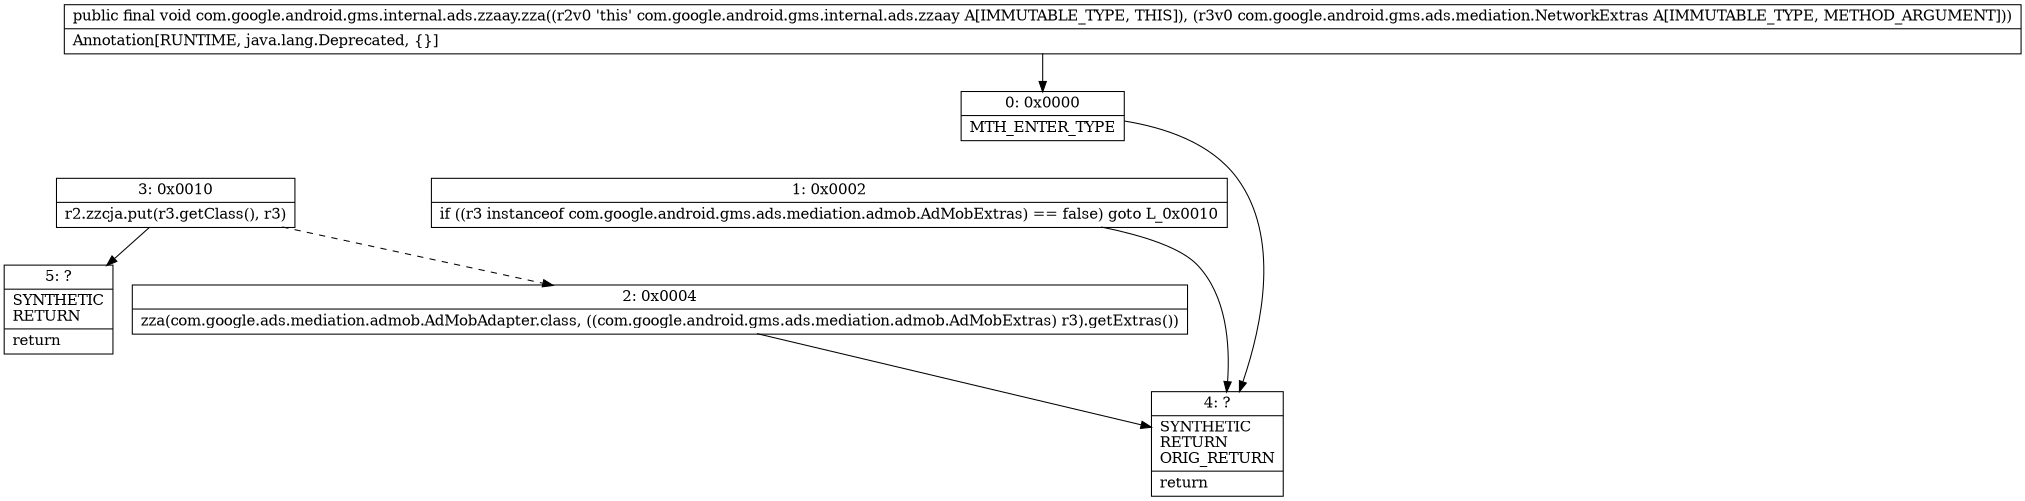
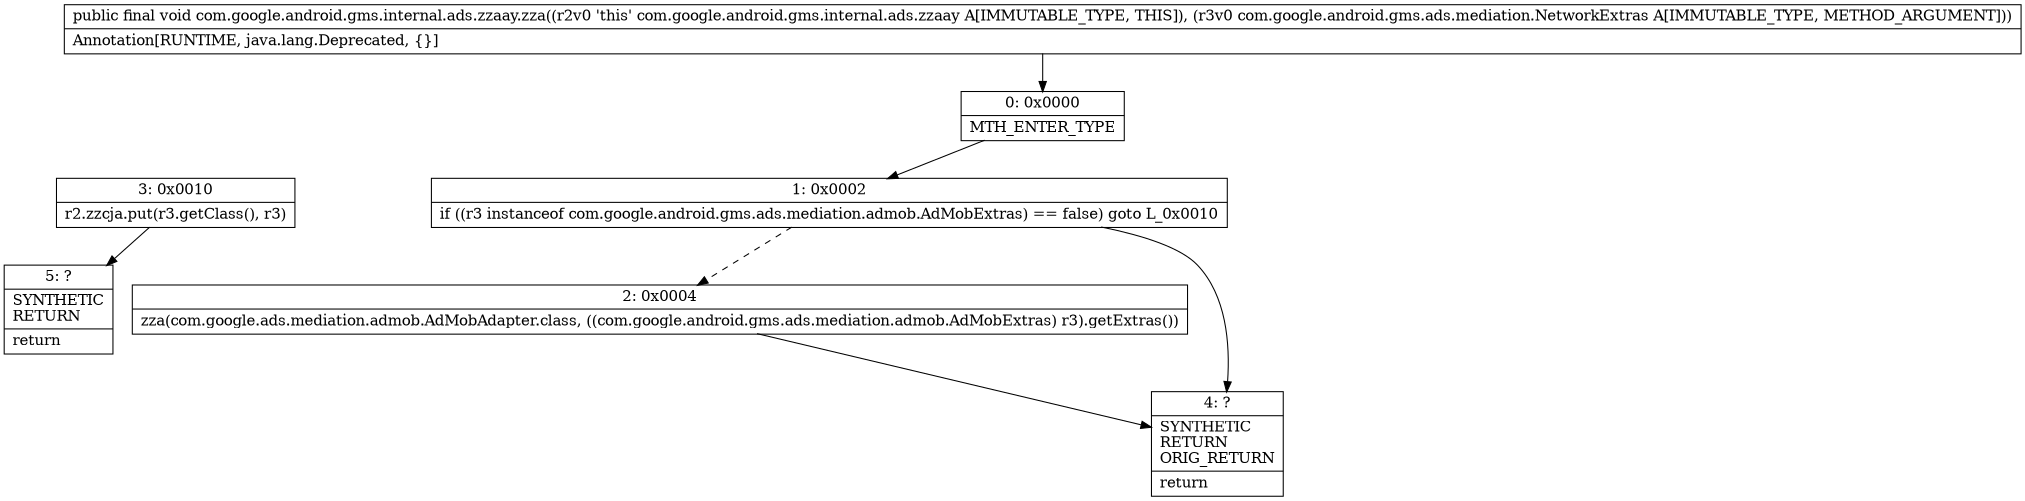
(1255, 215) -> (941, 158)
(412, 255) -> (749, 253)
